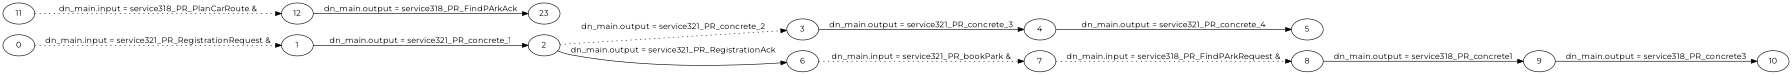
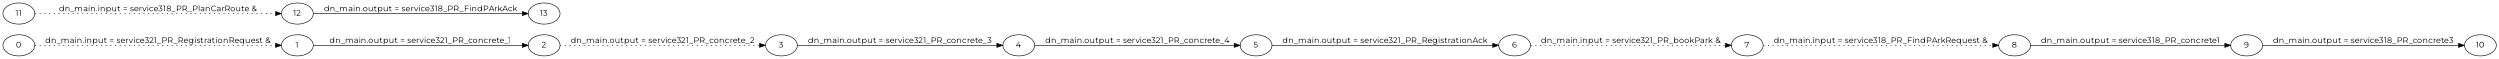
(544, 14) -> (544, 14)
(669, 65) -> (1382, 45)
